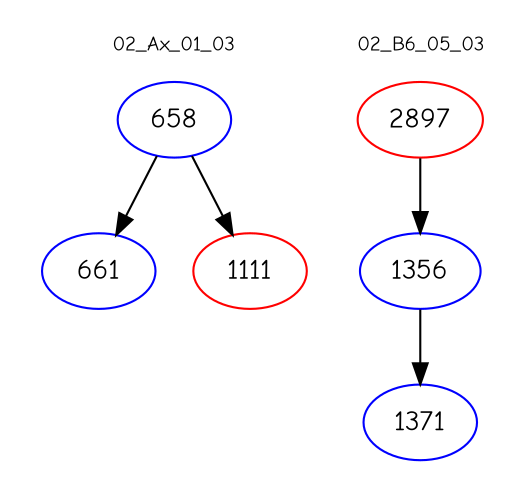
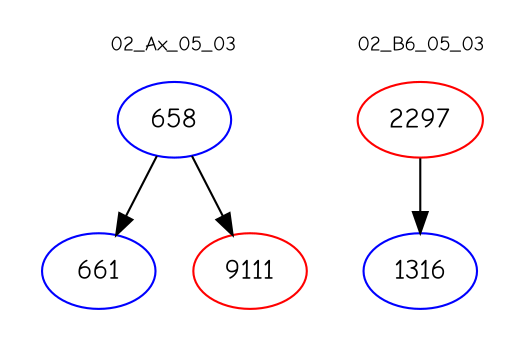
(174, 45) -> (174, 45)
(420, 120) -> (420, 120)
(250, 271) -> (250, 271)
(420, 271) -> (420, 271)
(420, 422) -> none
